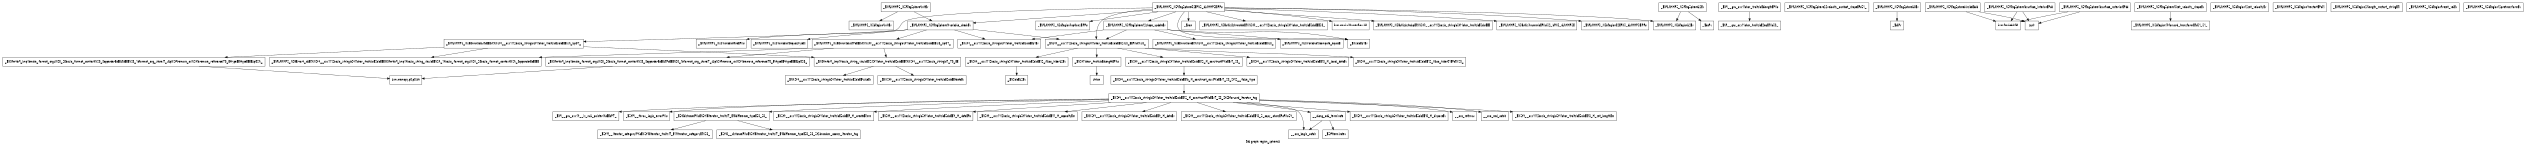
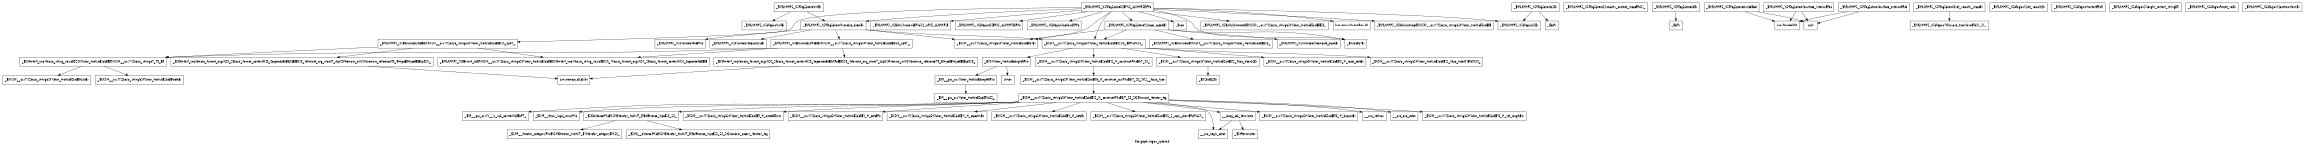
none -> (1081, 31)
none -> (987, 70)
